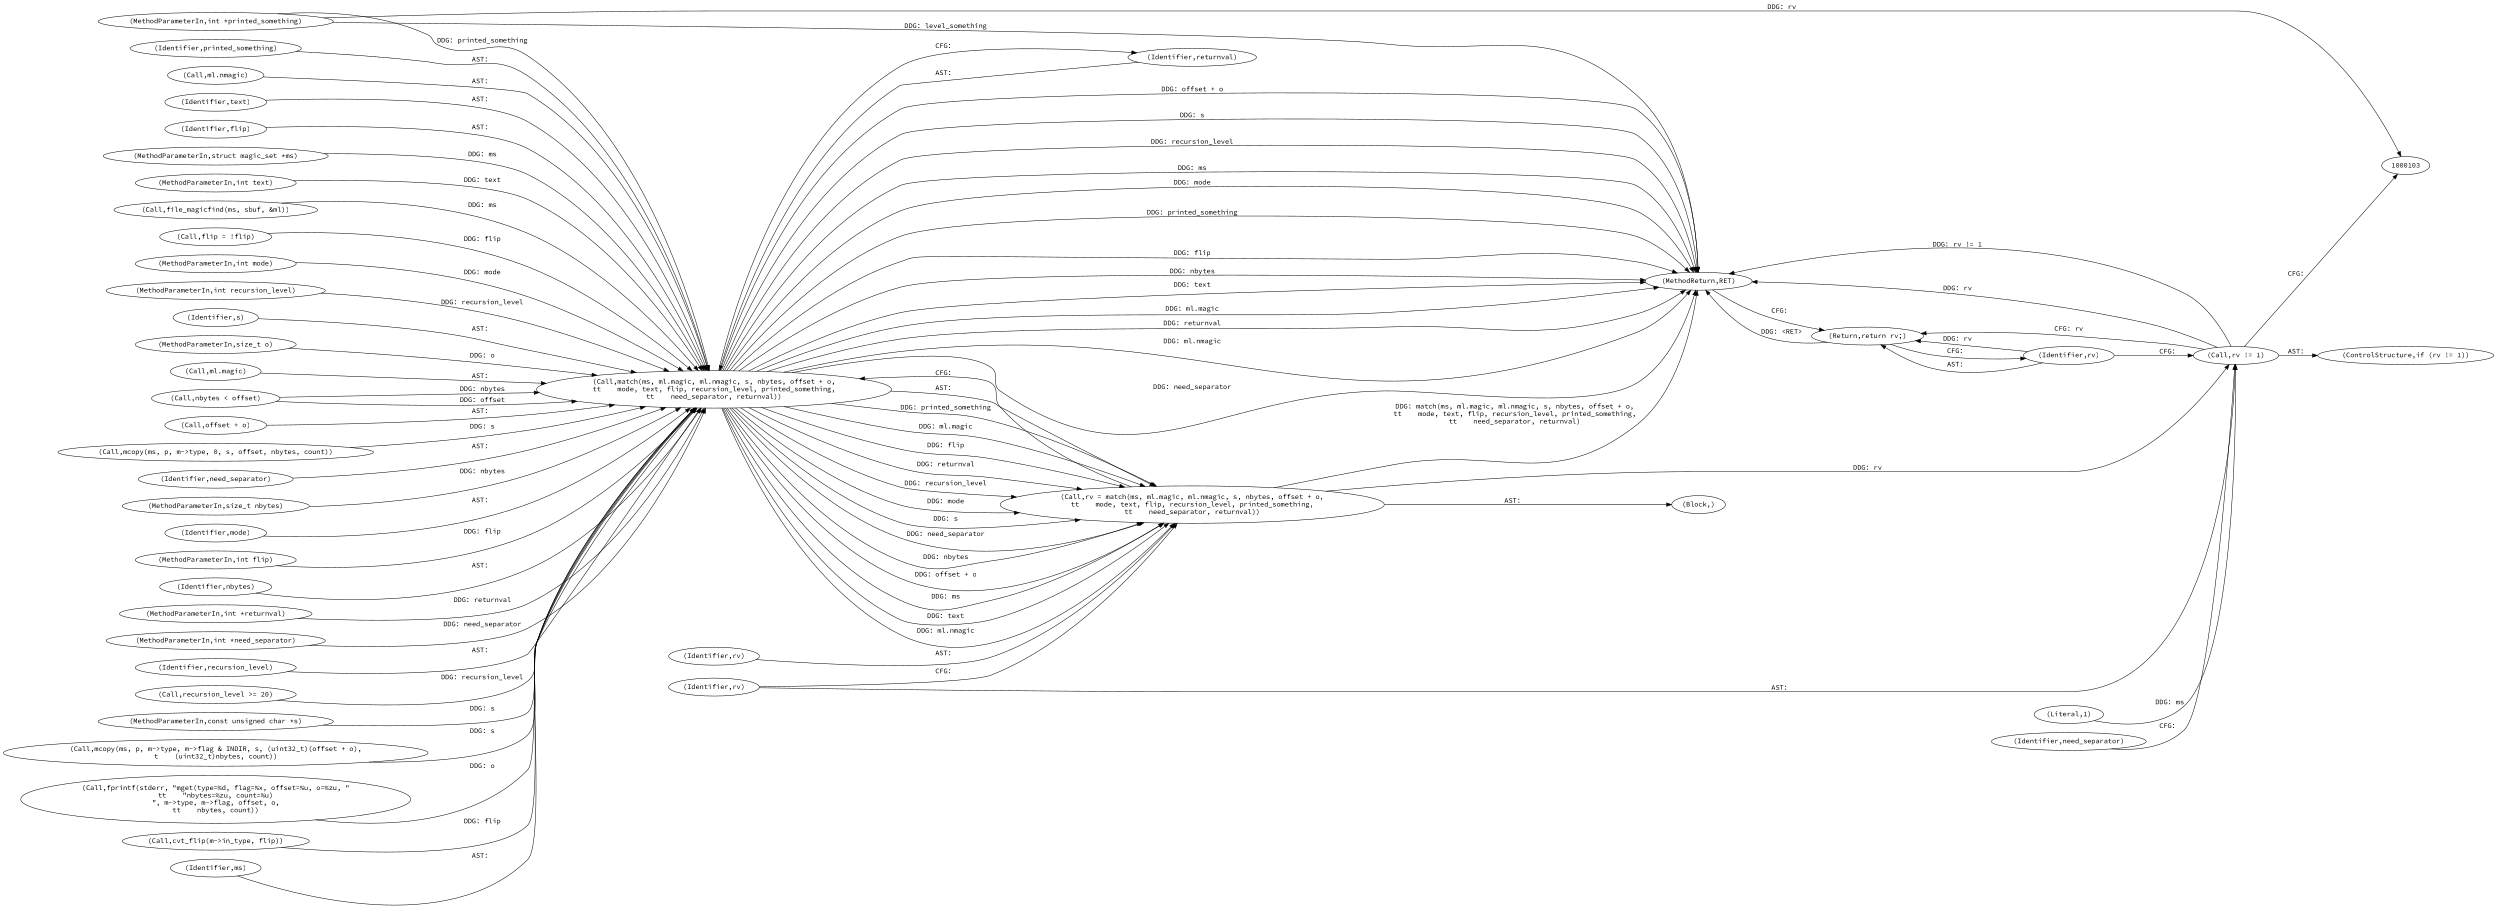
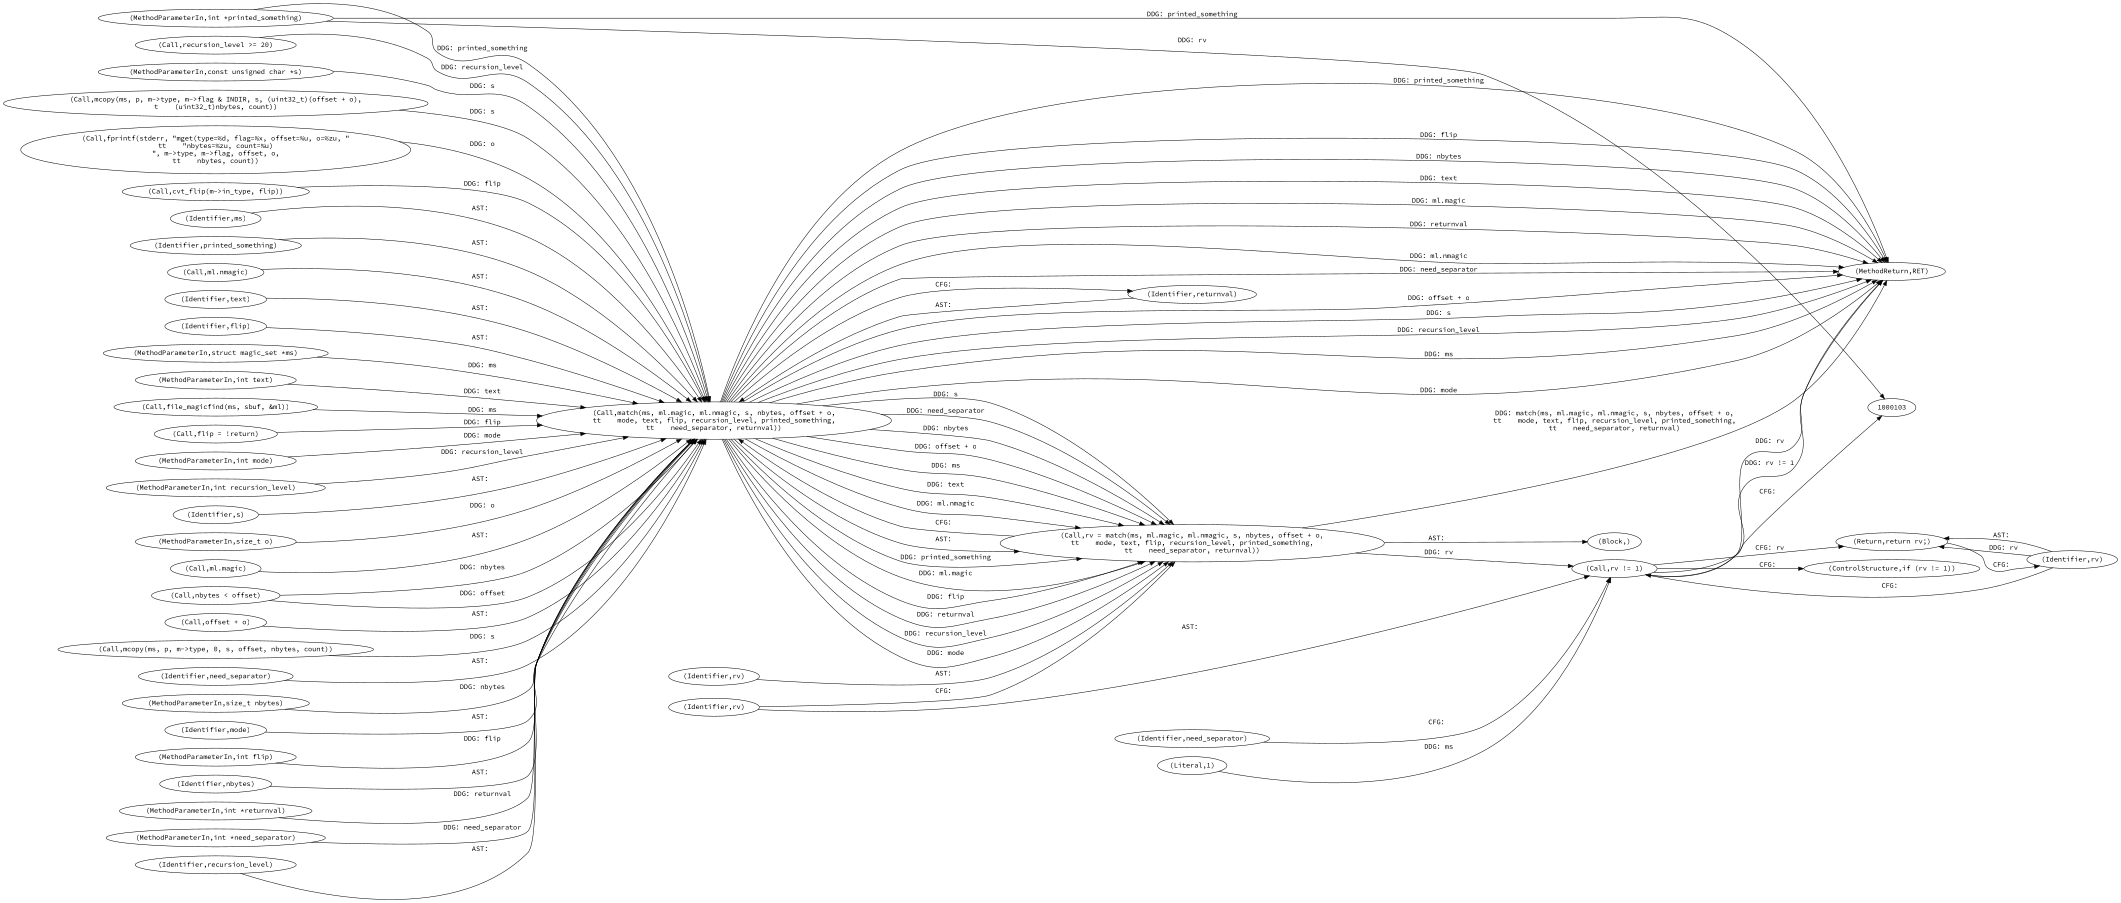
(946, 26) -> (1192, 14)
(216, 237) -> (216, 434)
(1764, 316) -> none
(1761, 336) -> none
(2298, 352) -> (1770, 565)
